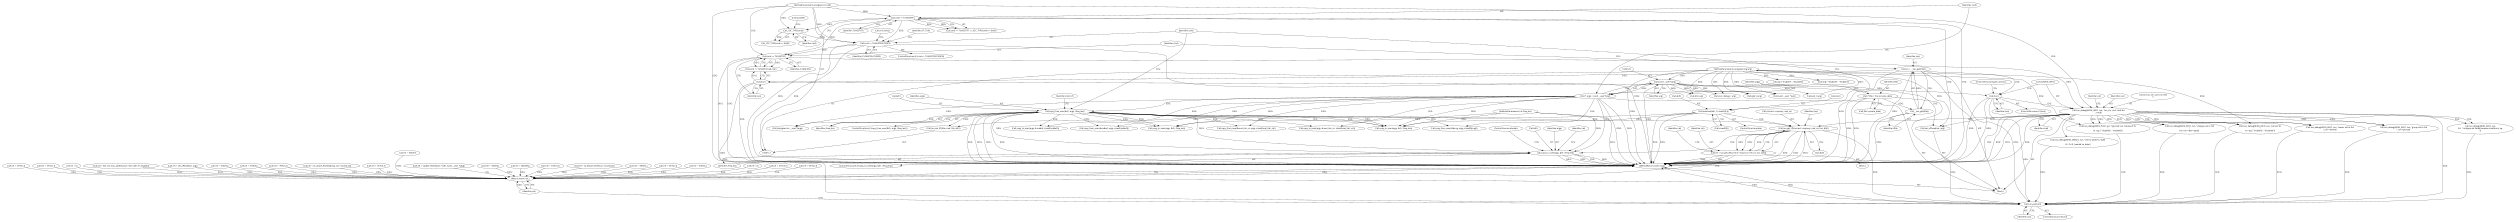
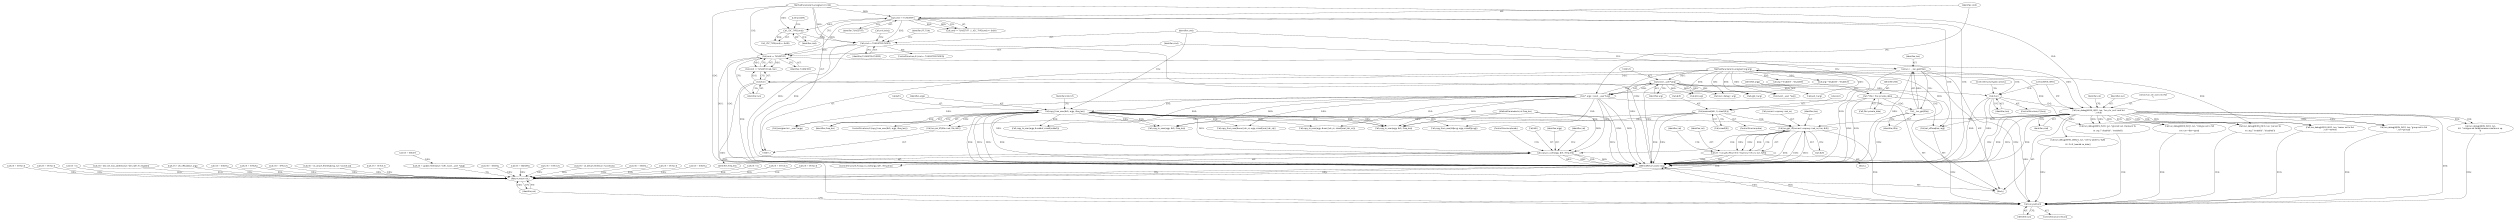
(1104, 129) -> none
(436, 176) -> (422, 159)
